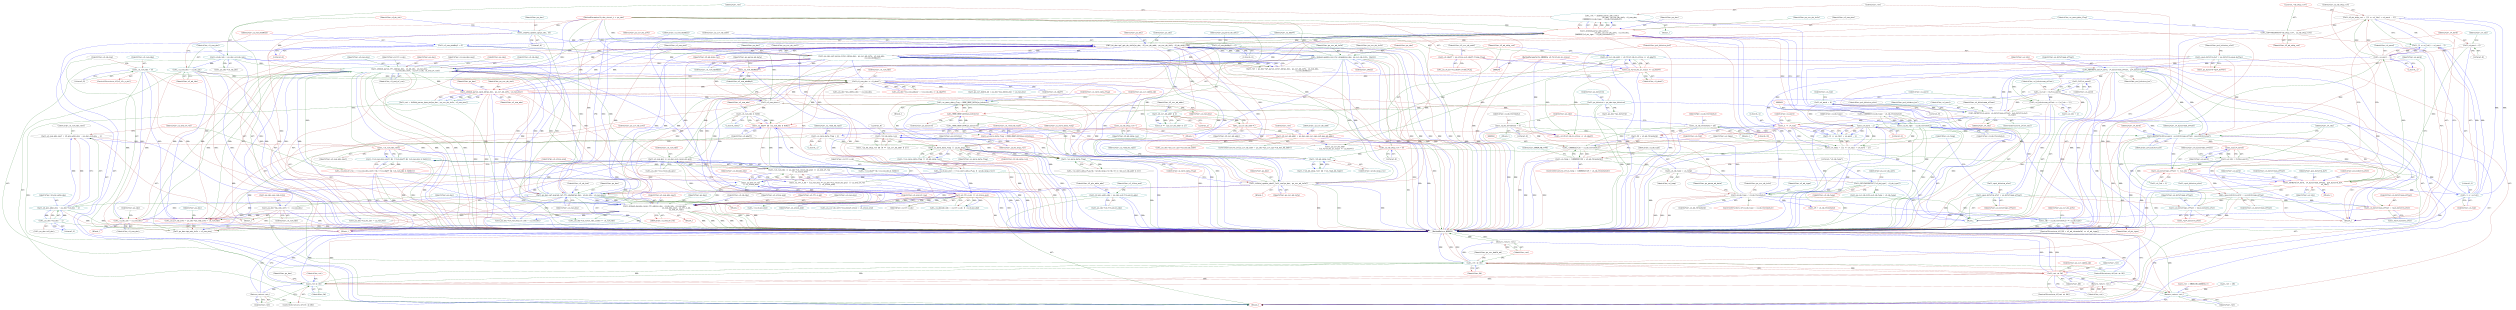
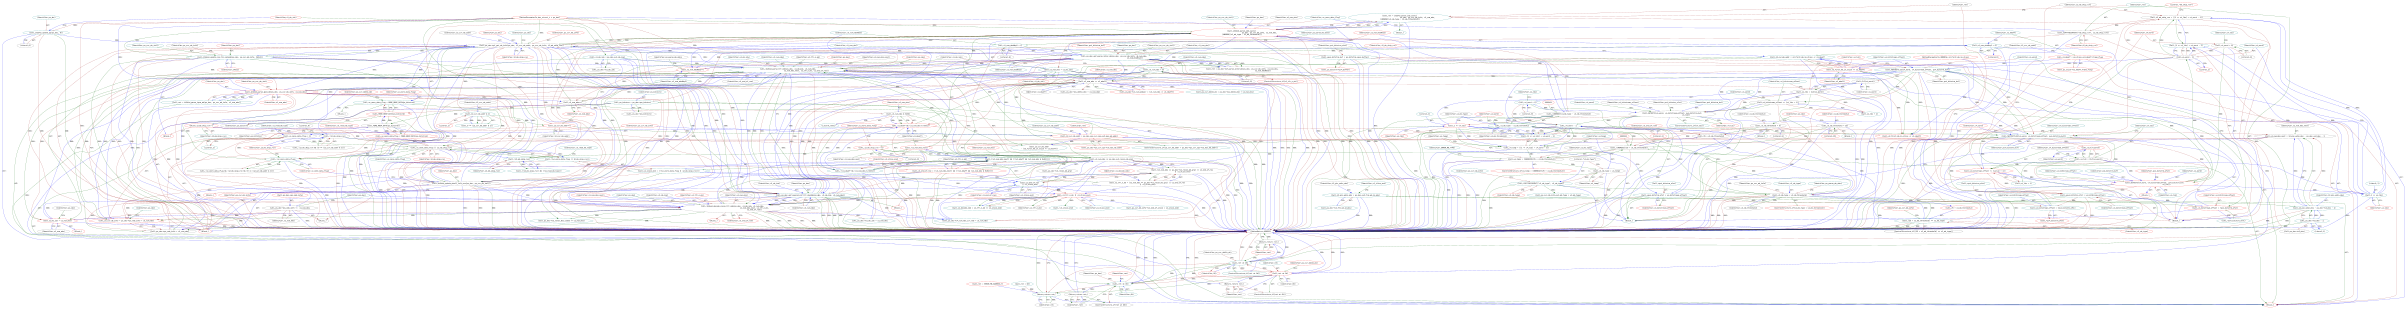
(1496, 70) -> none
(1126, 126) -> (201, 126)
